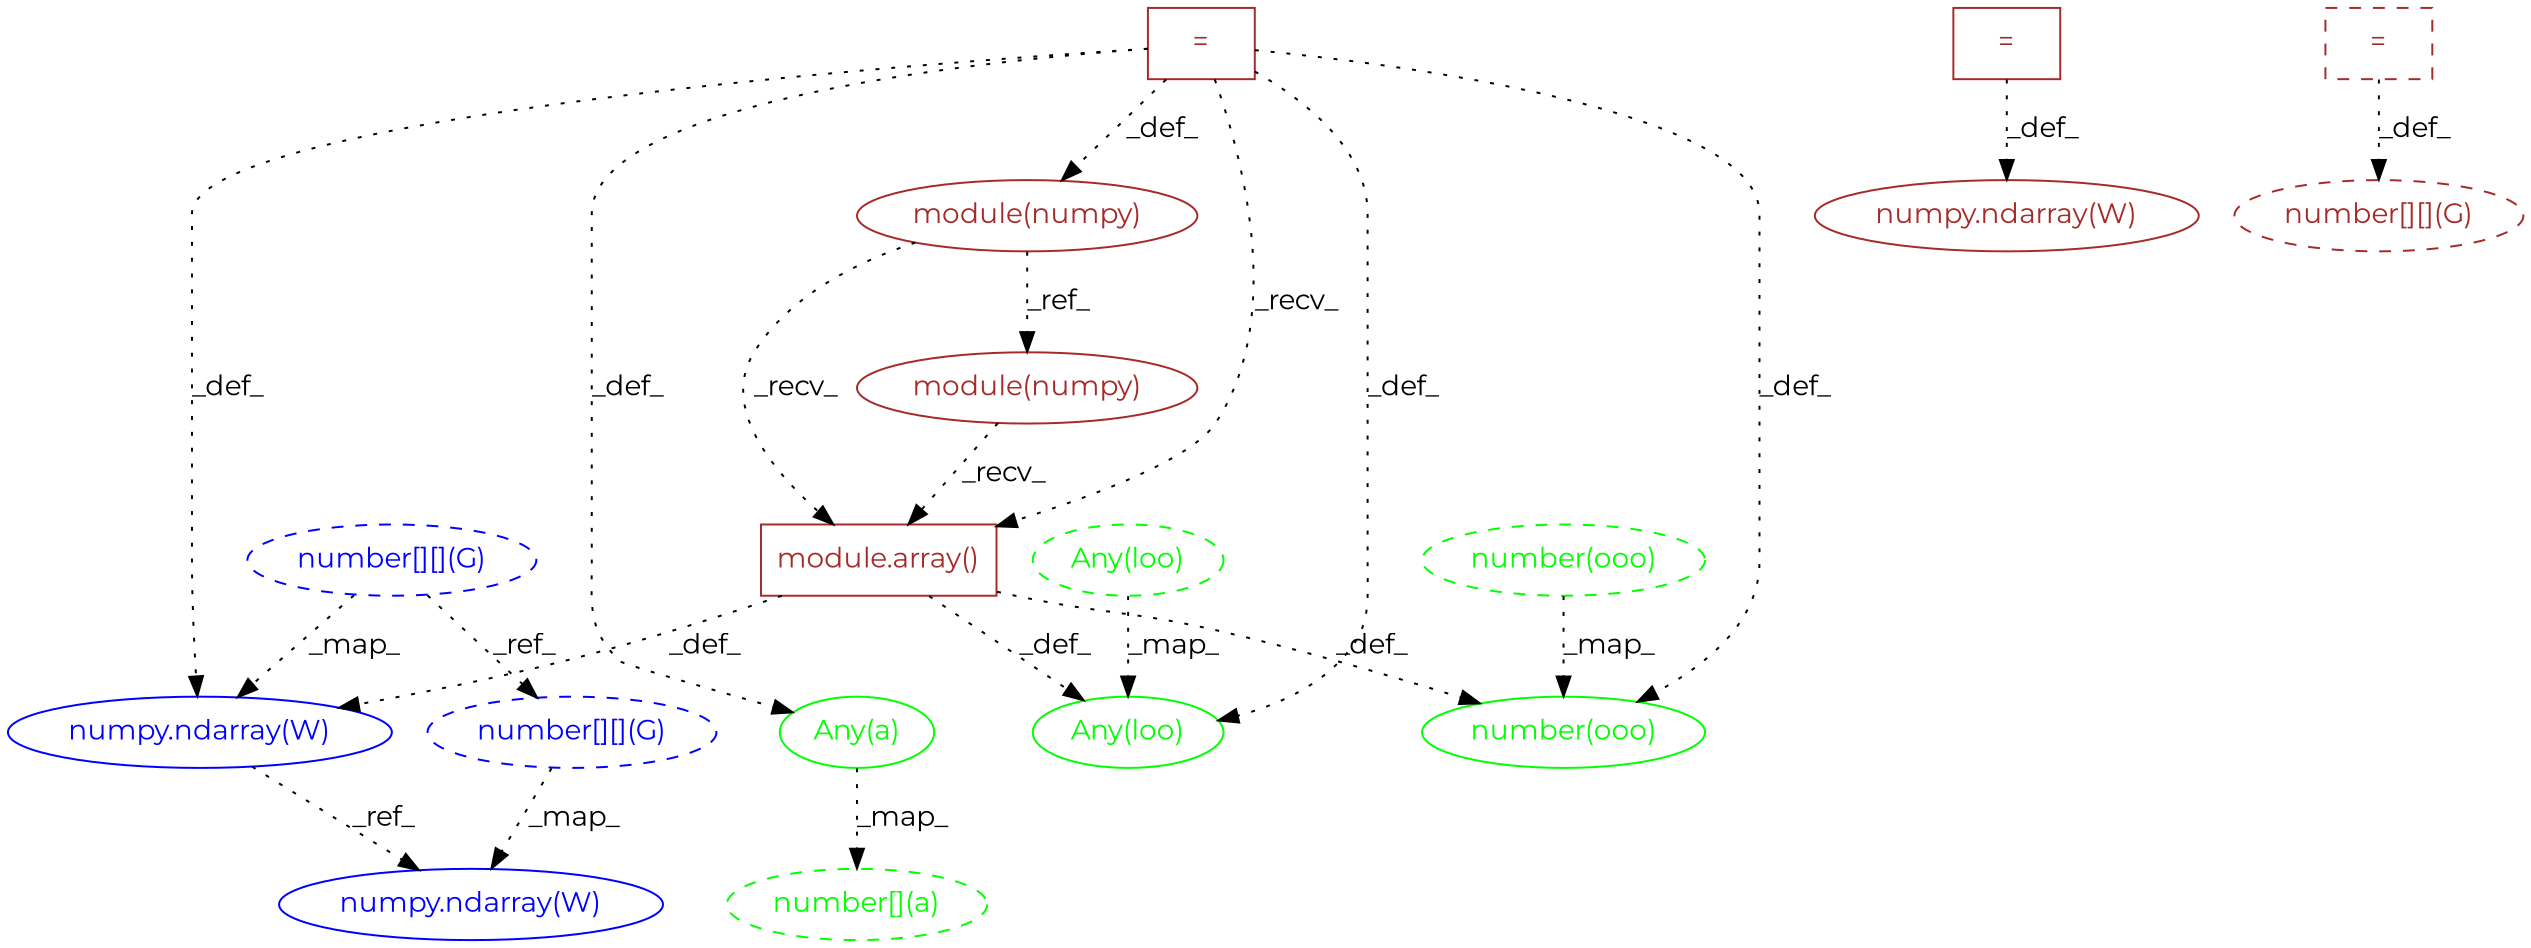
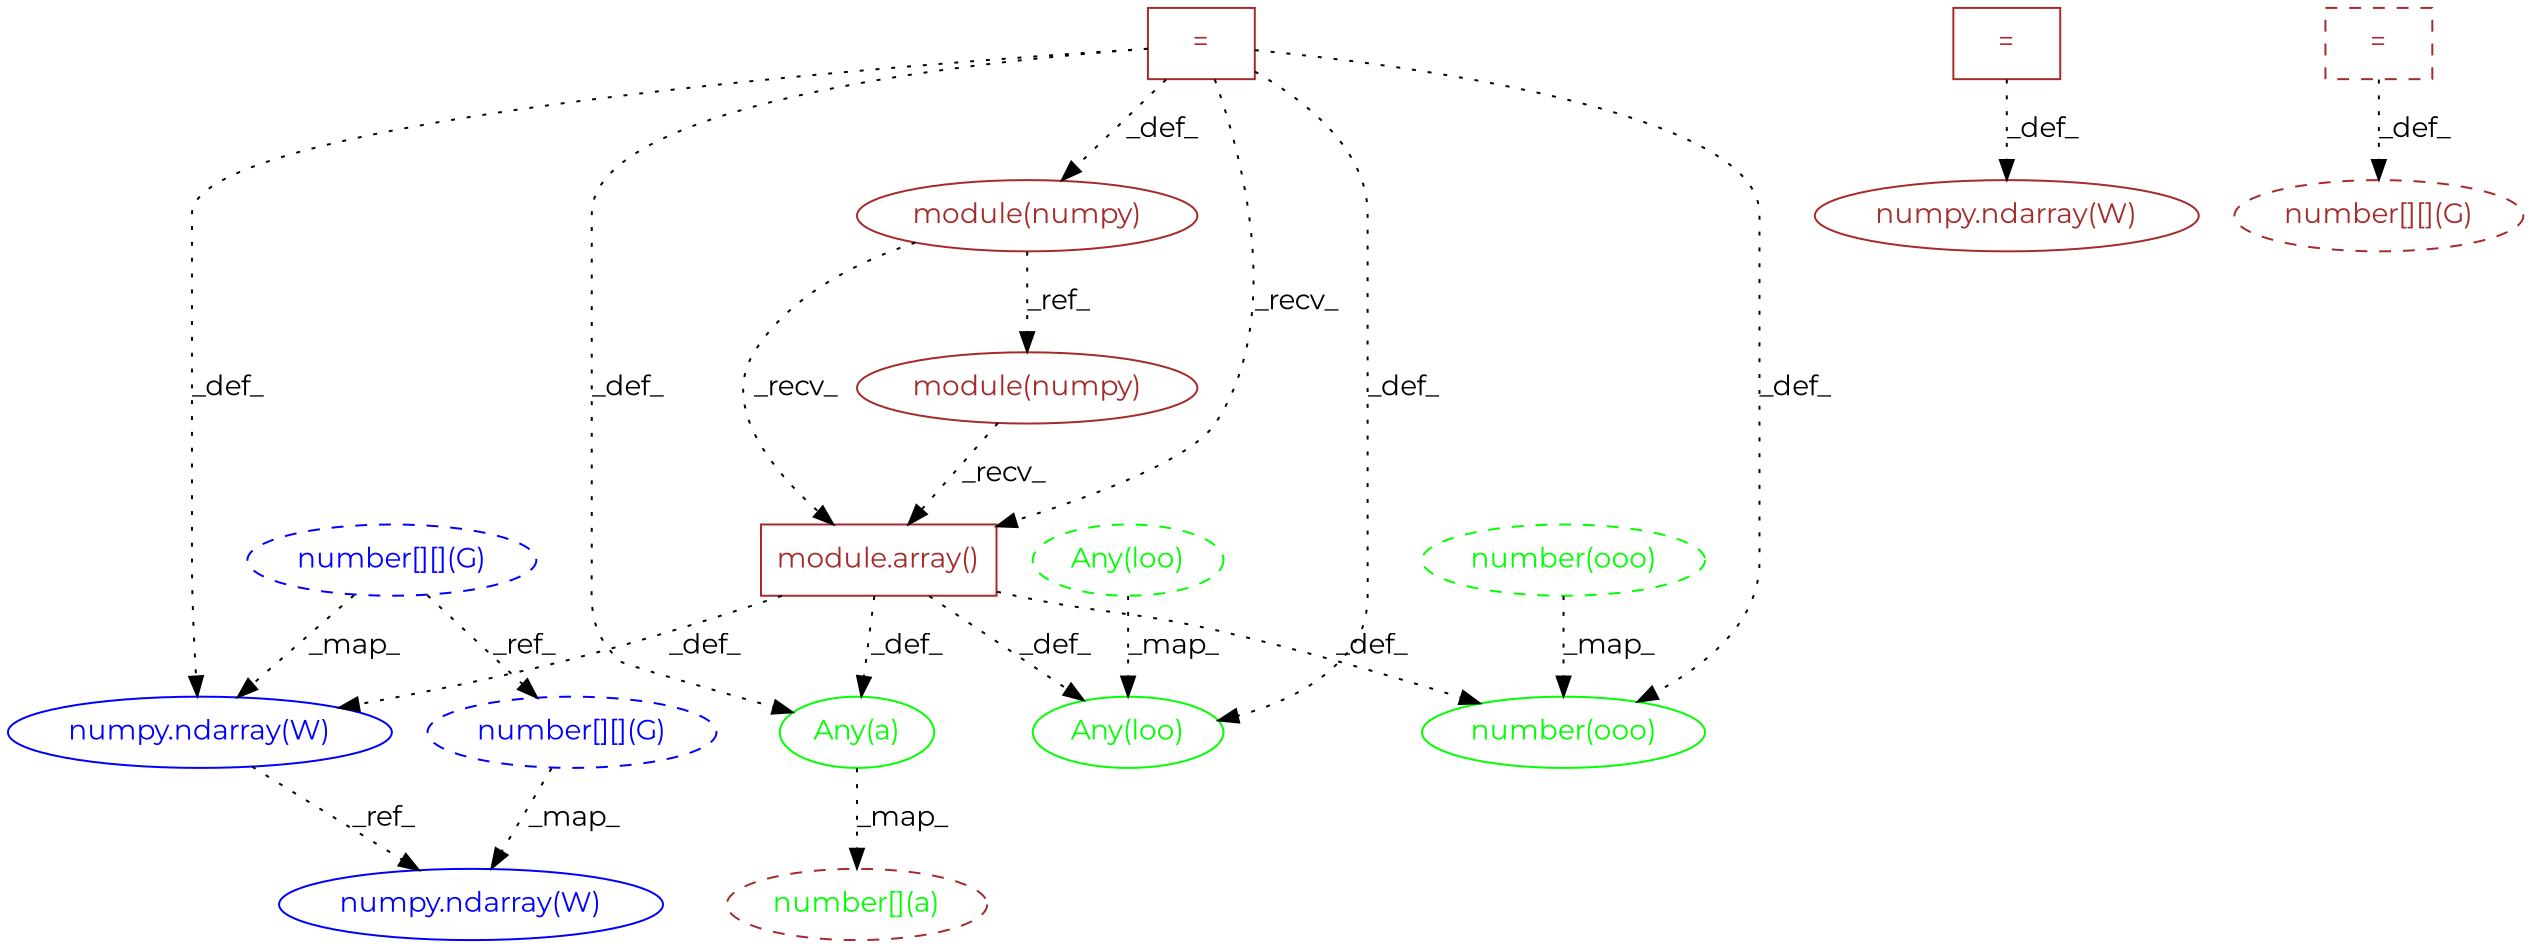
none -> (869, 636)
(857, 904) -> (857, 904)
